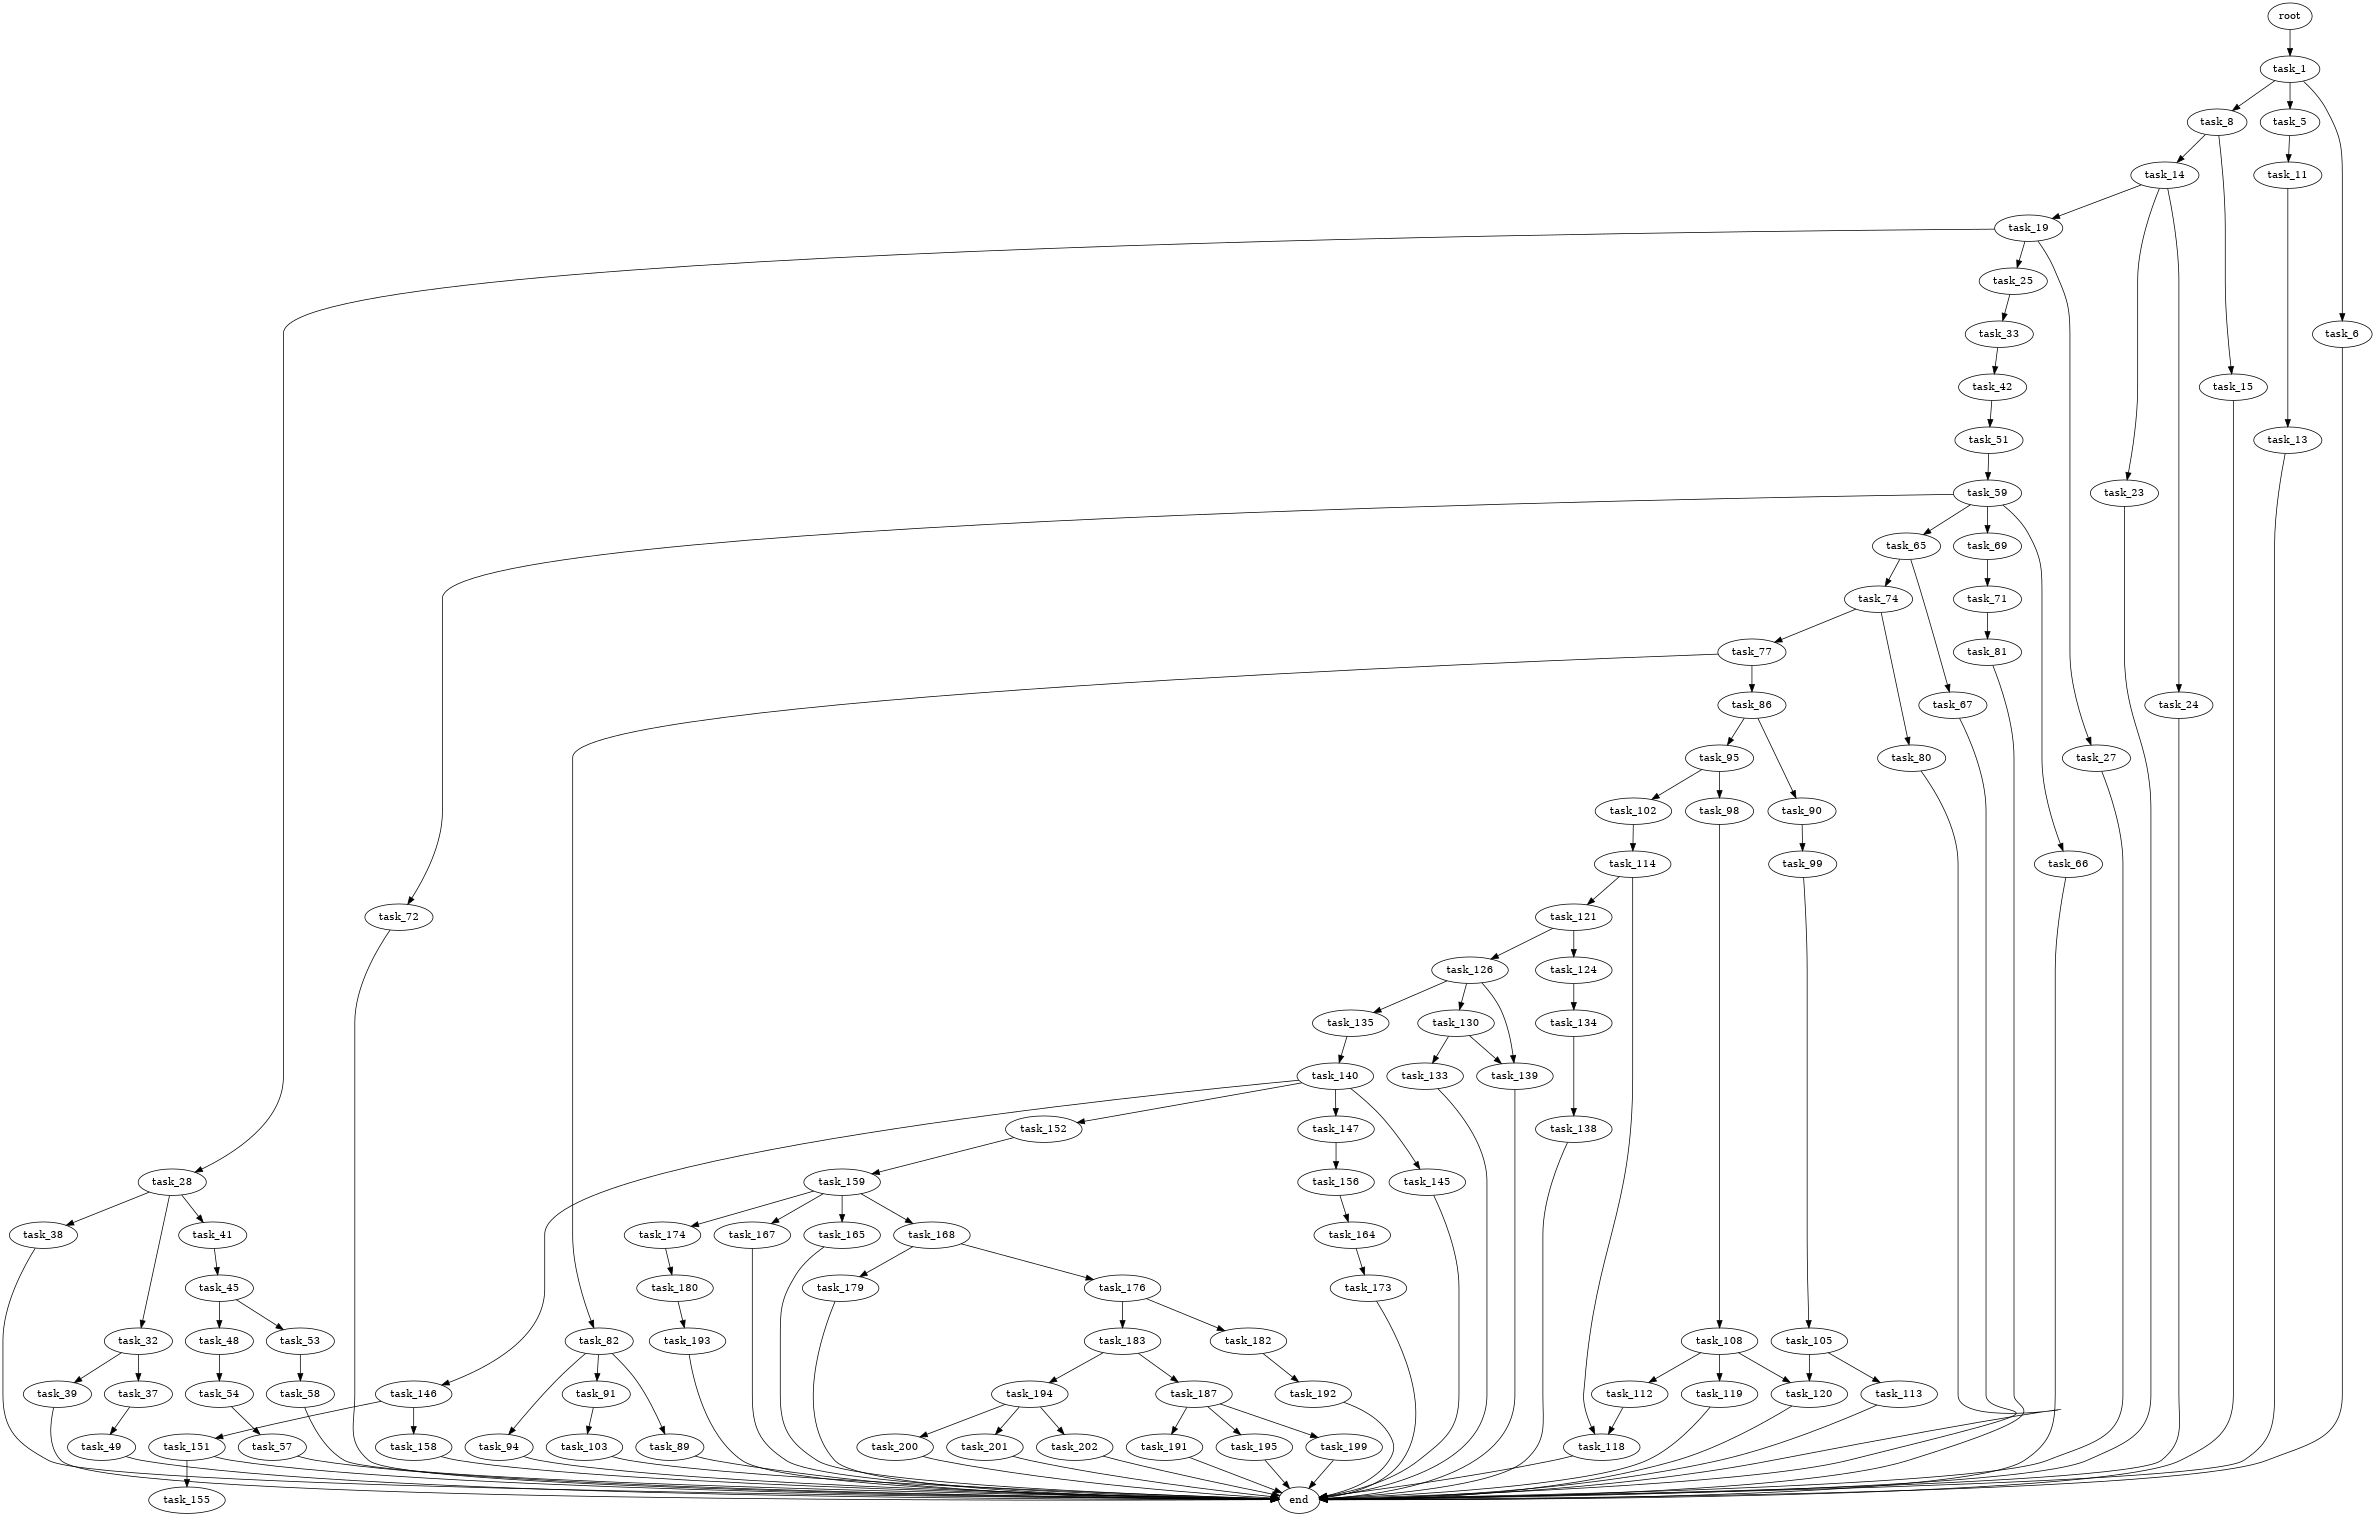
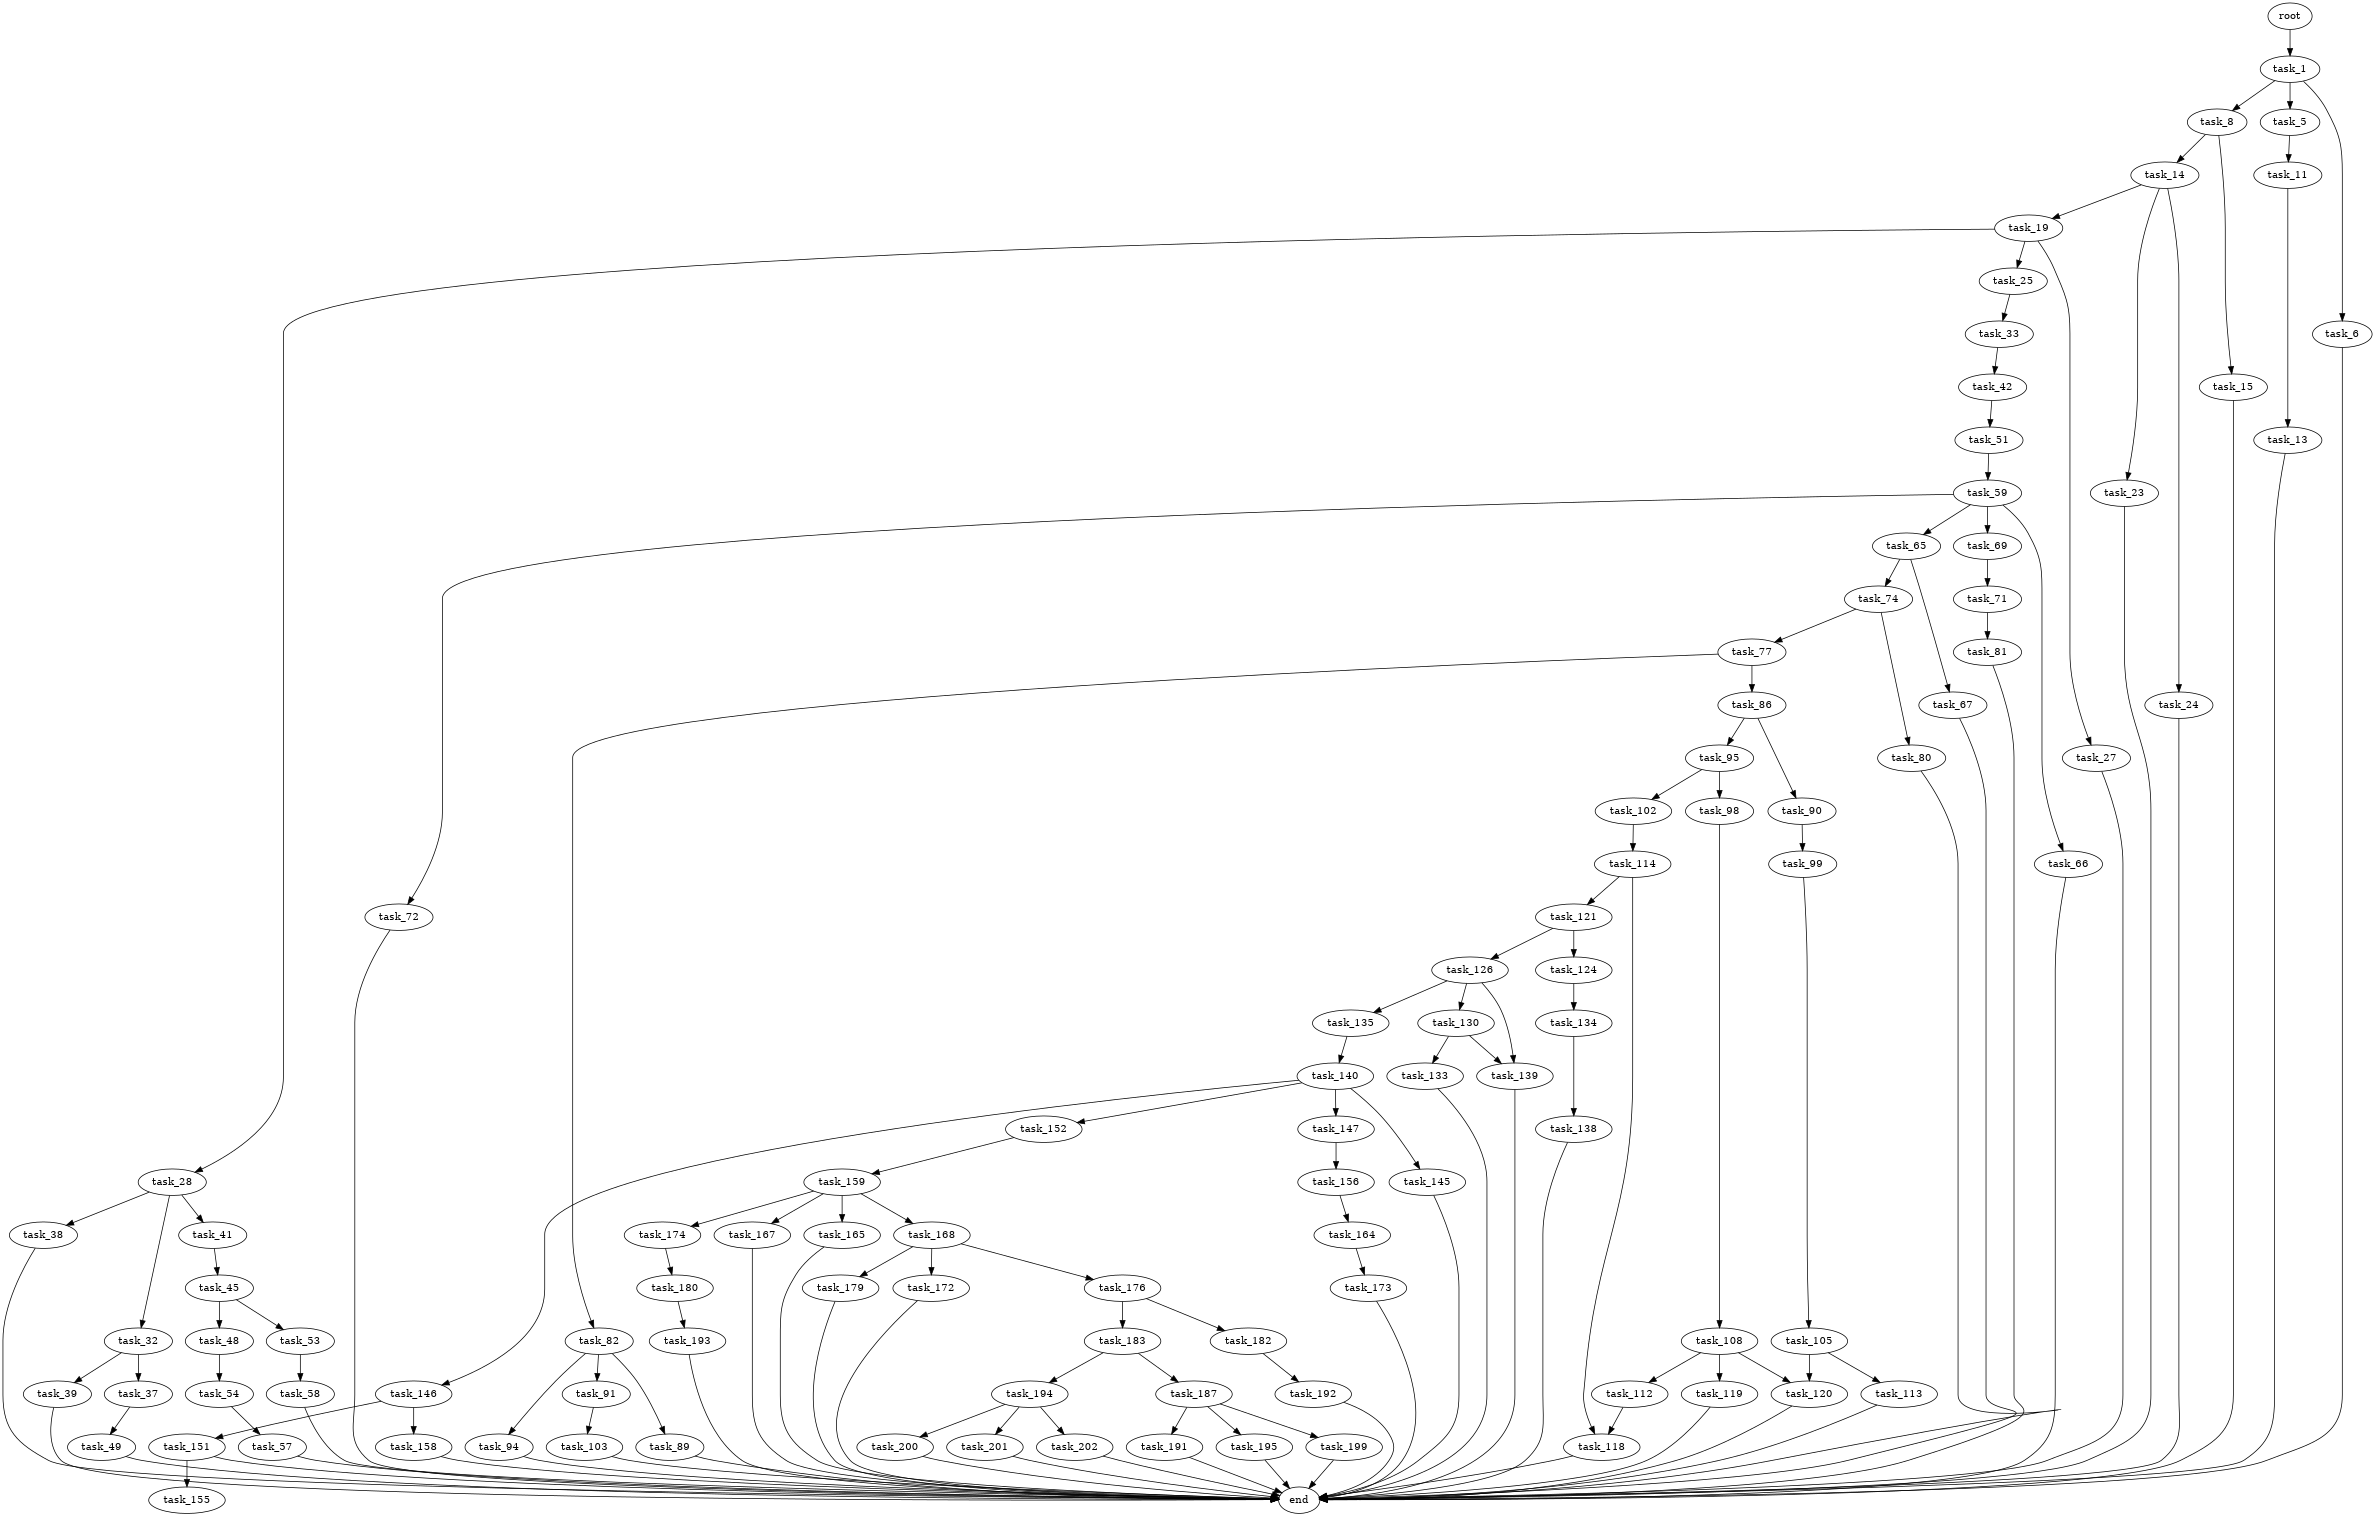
none -> (931, 1288)
